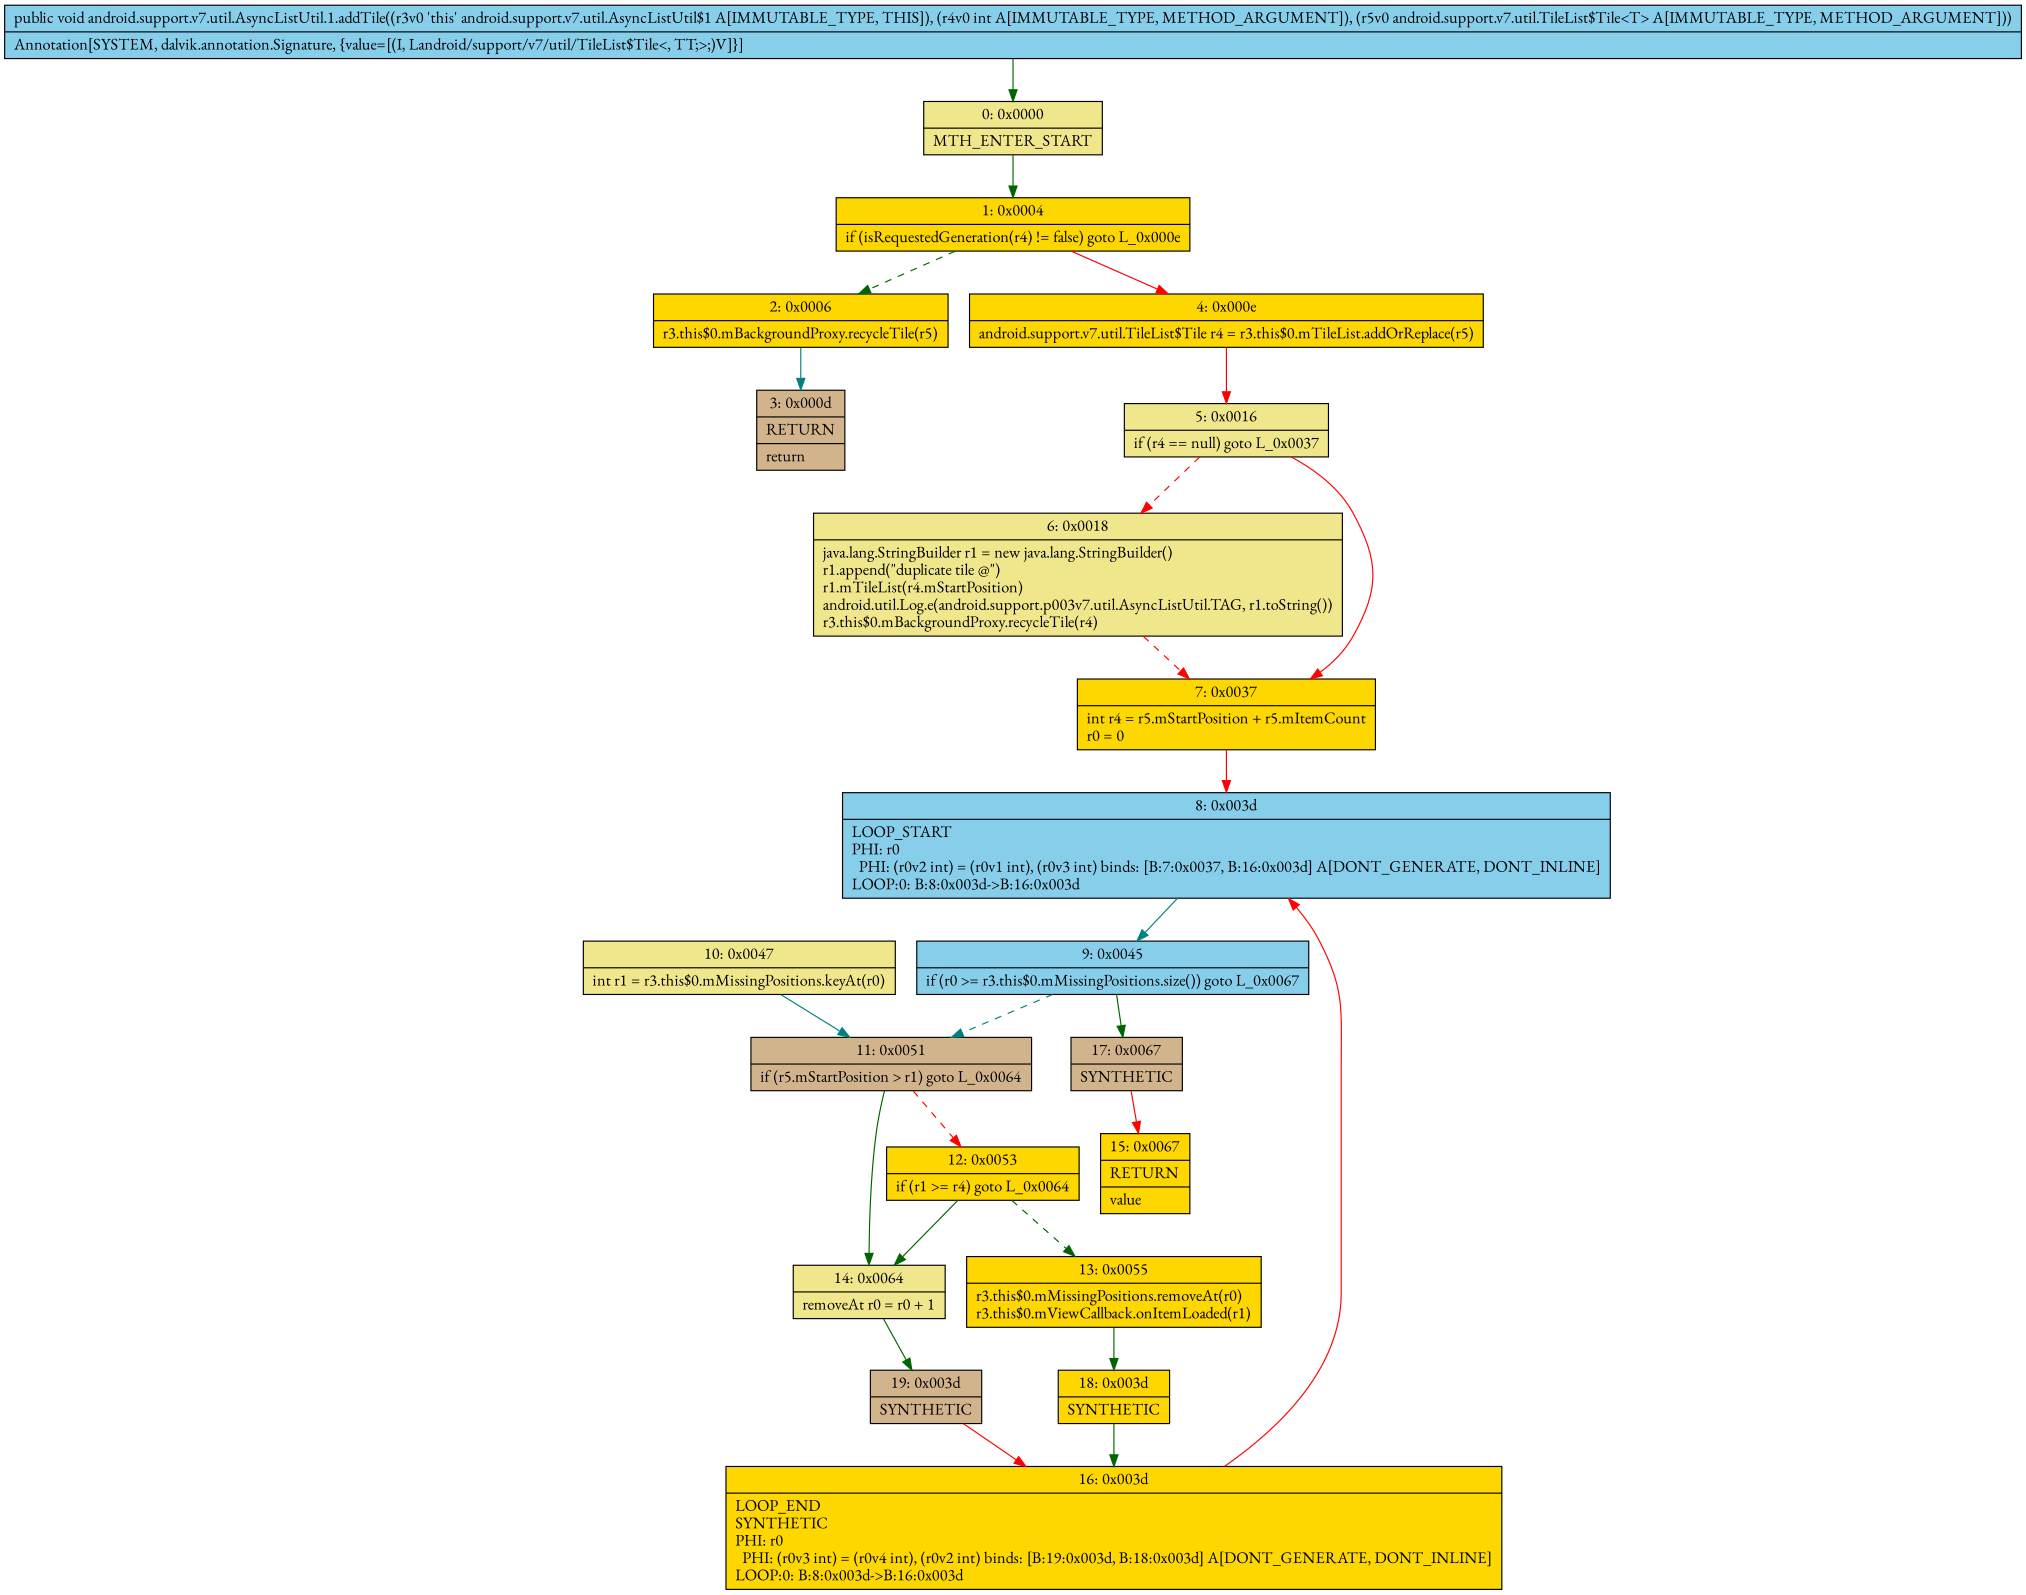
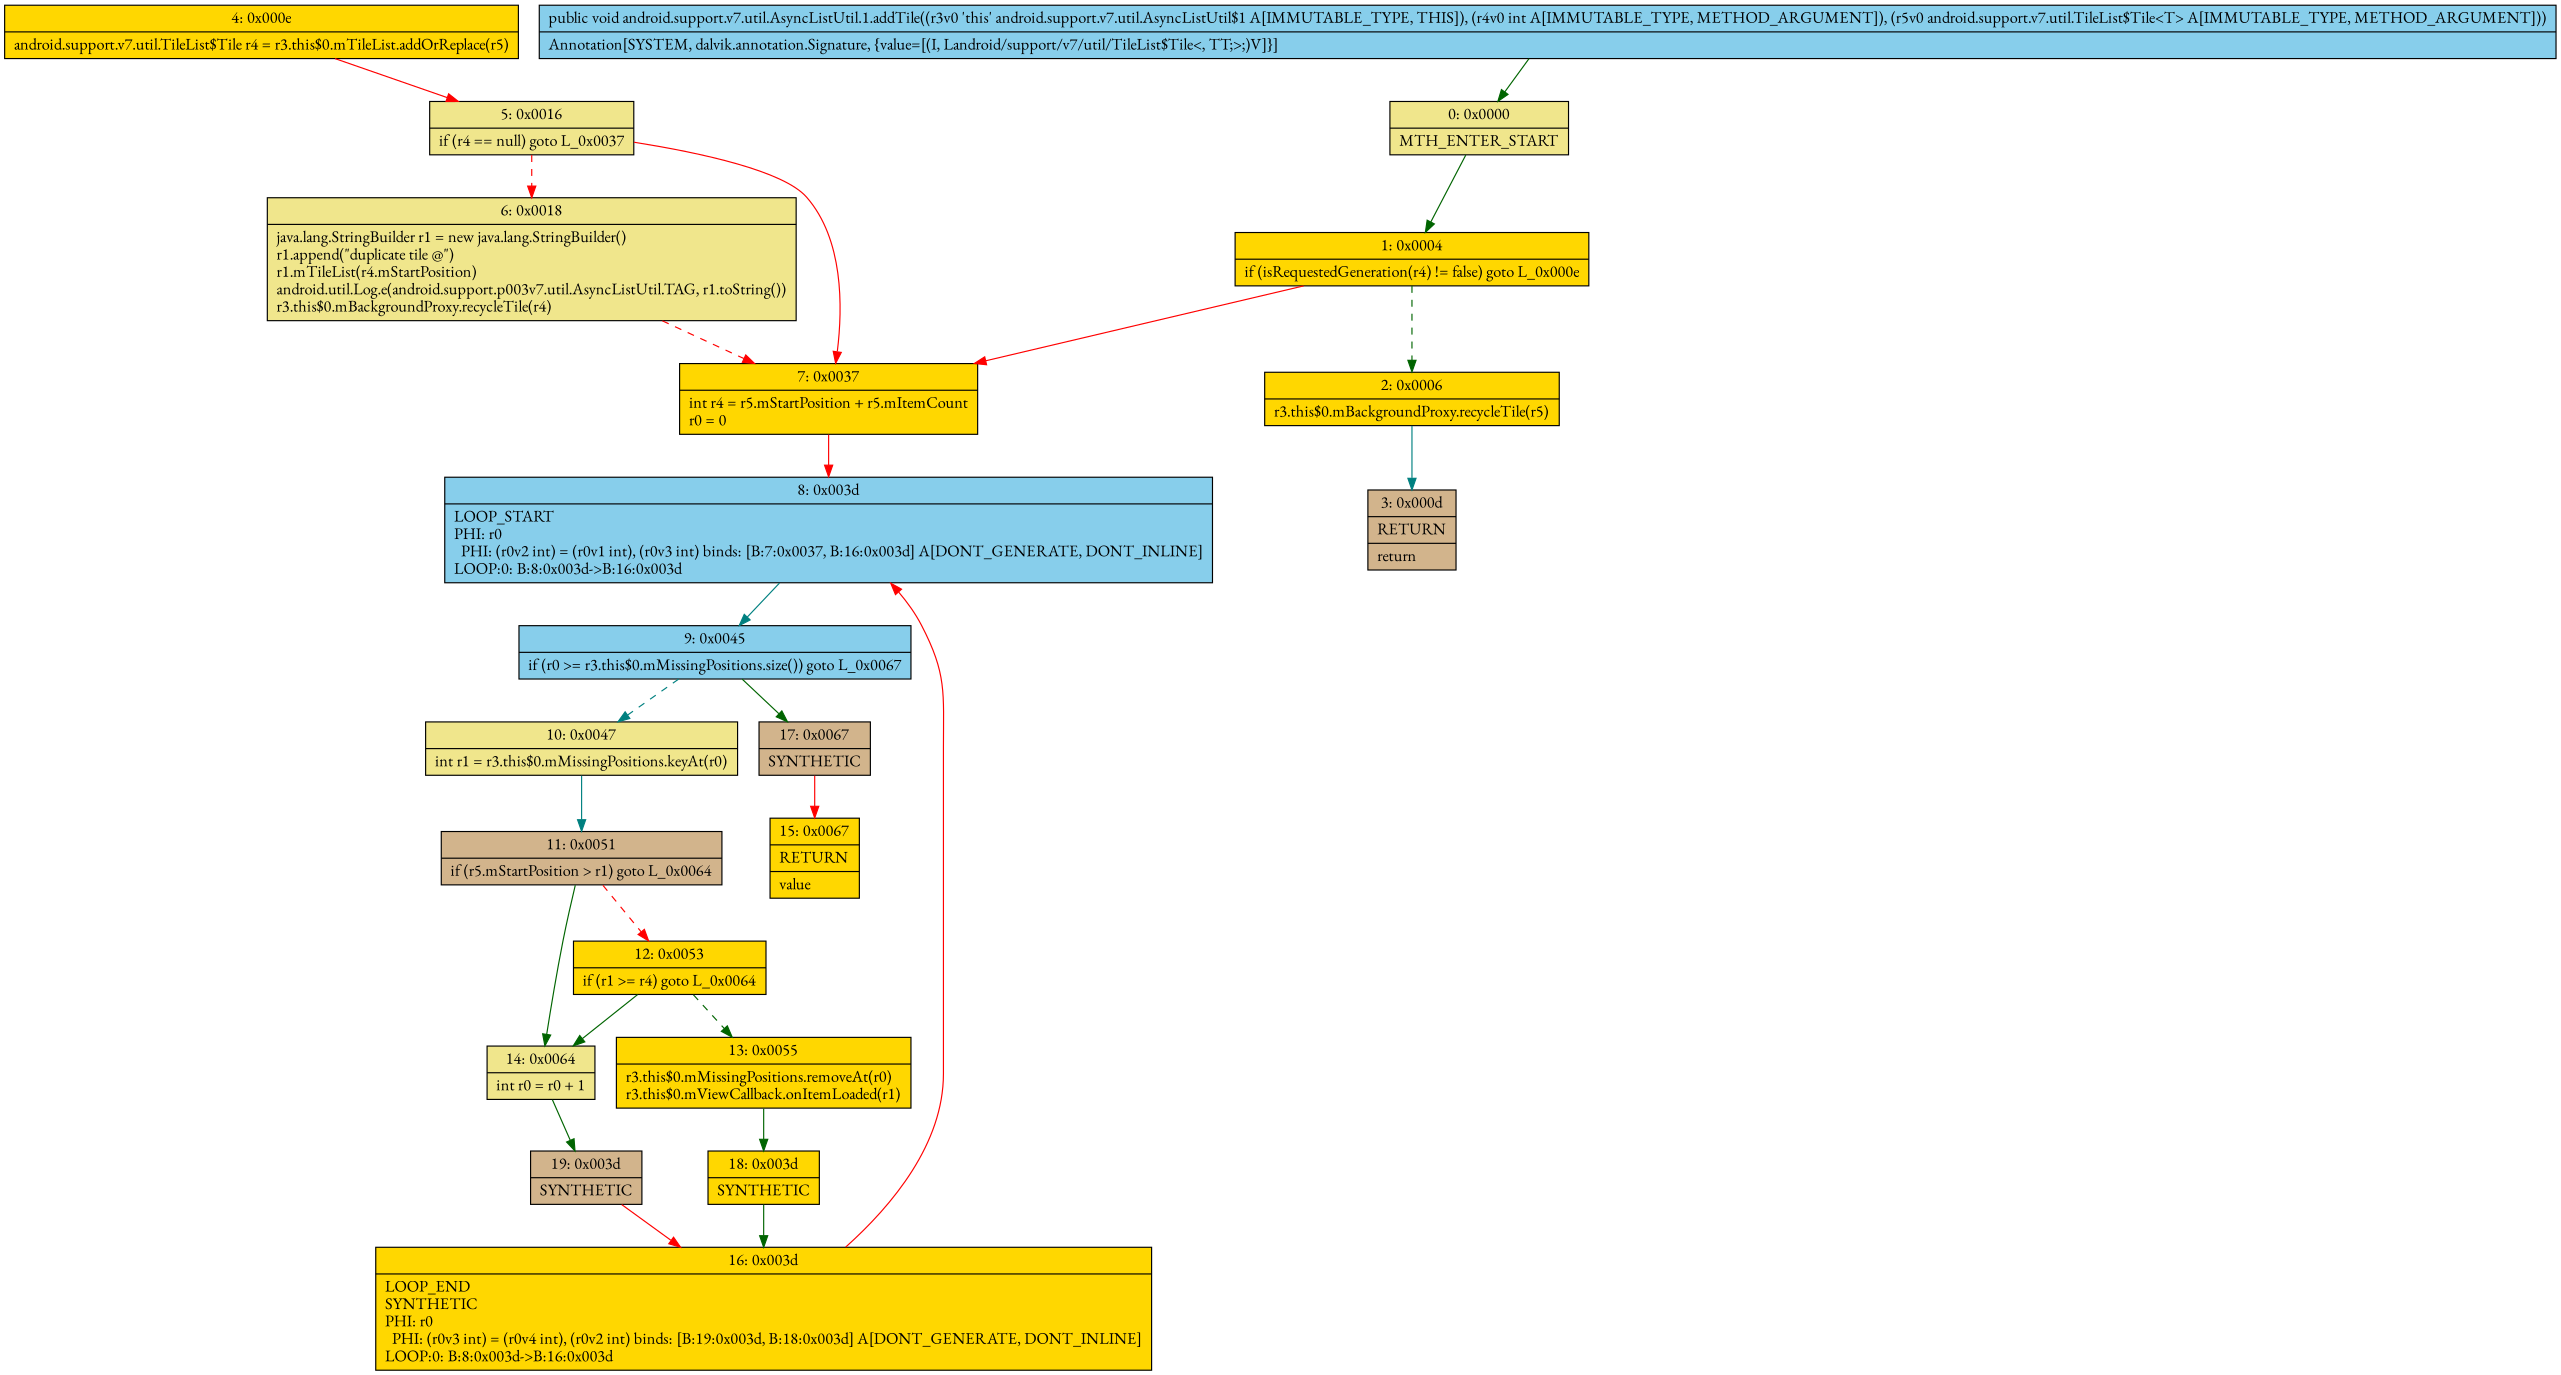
(1114, 270) -> (1145, 323)
(1007, 1014) -> (653, 697)
(869, 1305) -> (541, 1086)
